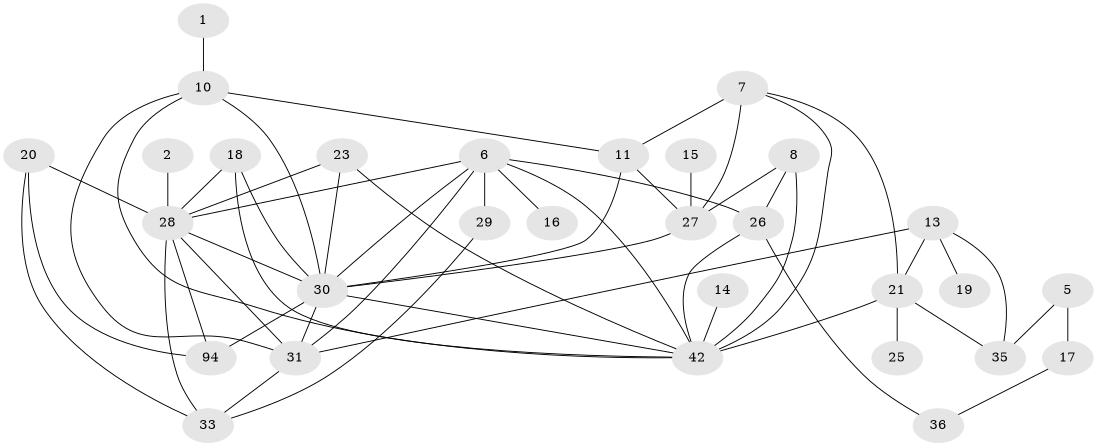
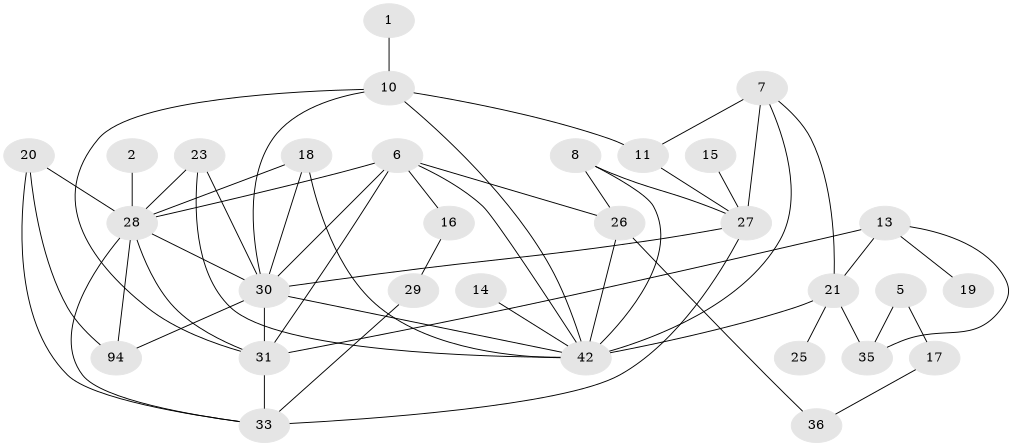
(485, 189) -> (431, 257)
(529, 257) -> none
none -> (547, 397)
